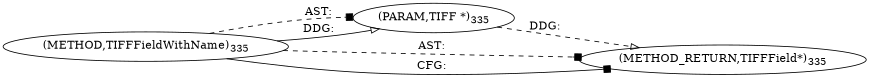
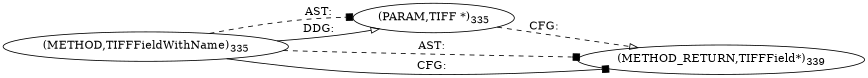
(547, 27) -> (546, 27)
(817, 58) -> (816, 58)
